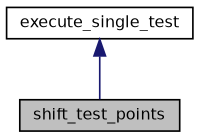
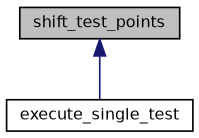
(100, 78) -> (100, 78)
